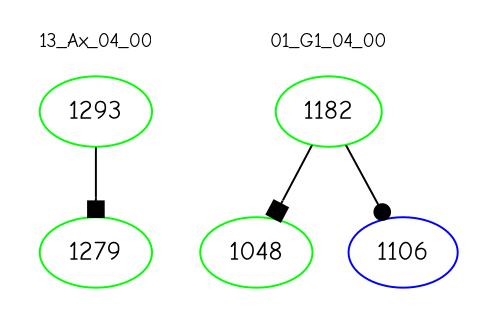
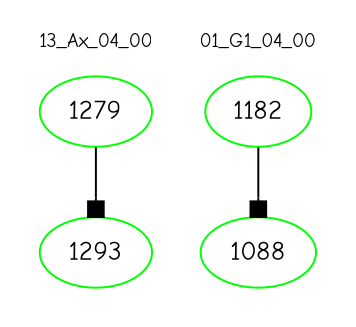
(96, 172) -> (96, 172)
(256, 252) -> (258, 252)
(403, 252) -> none
